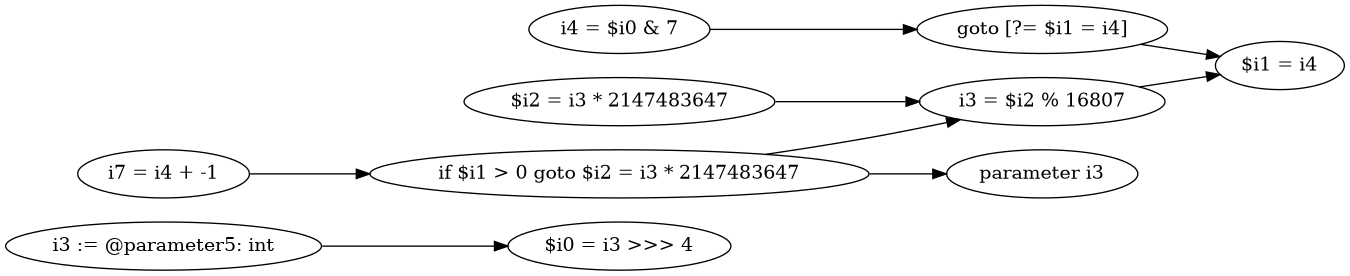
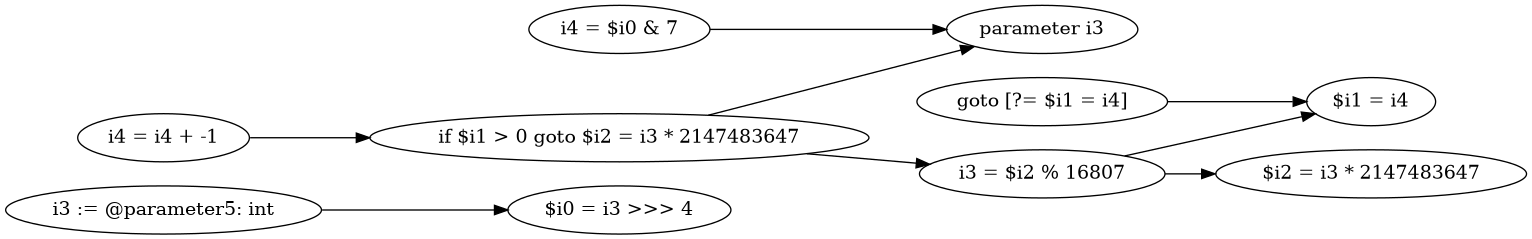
(807, 29) -> (821, 29)
(840, 102) -> (1183, 174)
(164, 174) -> (164, 138)
